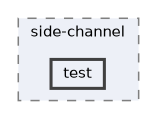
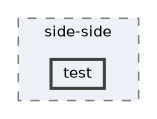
(78, 33) -> (78, 33)
